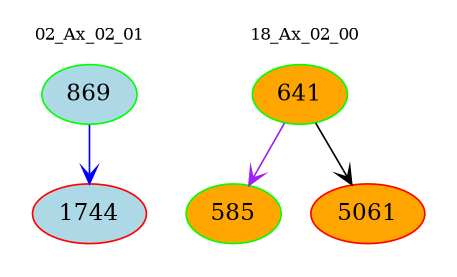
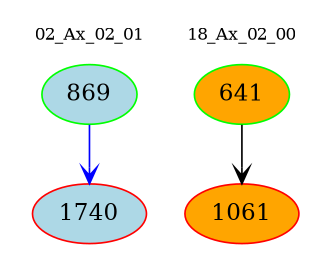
(89, 214) -> (89, 214)
(234, 214) -> none
(368, 214) -> (242, 214)
